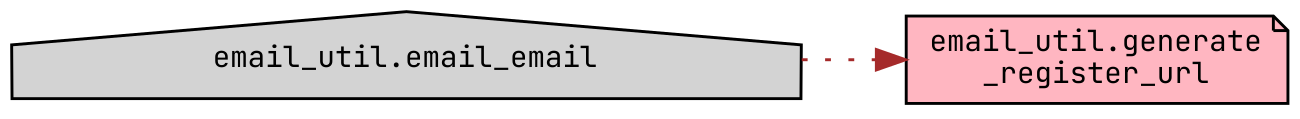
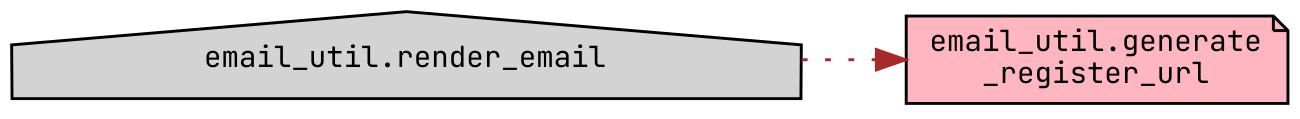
(406, 60) -> (406, 60)
